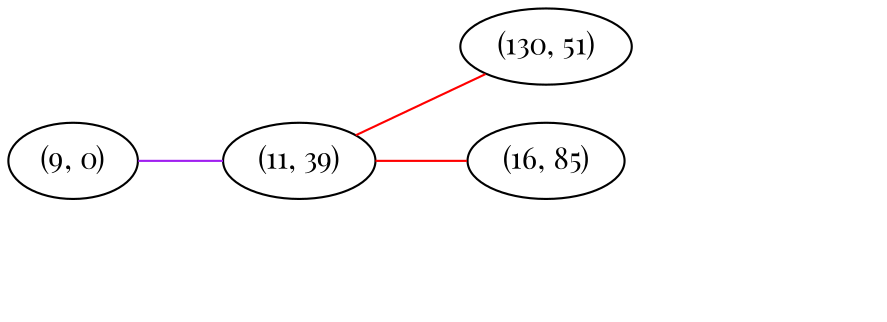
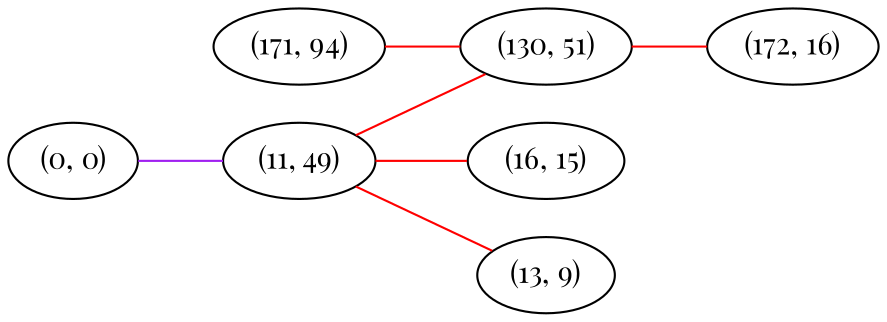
none -> (299, 47)
none -> (793, 47)
(73, 161) -> (73, 161)
(299, 161) -> (299, 161)
(546, 161) -> (546, 161)
none -> (546, 275)
